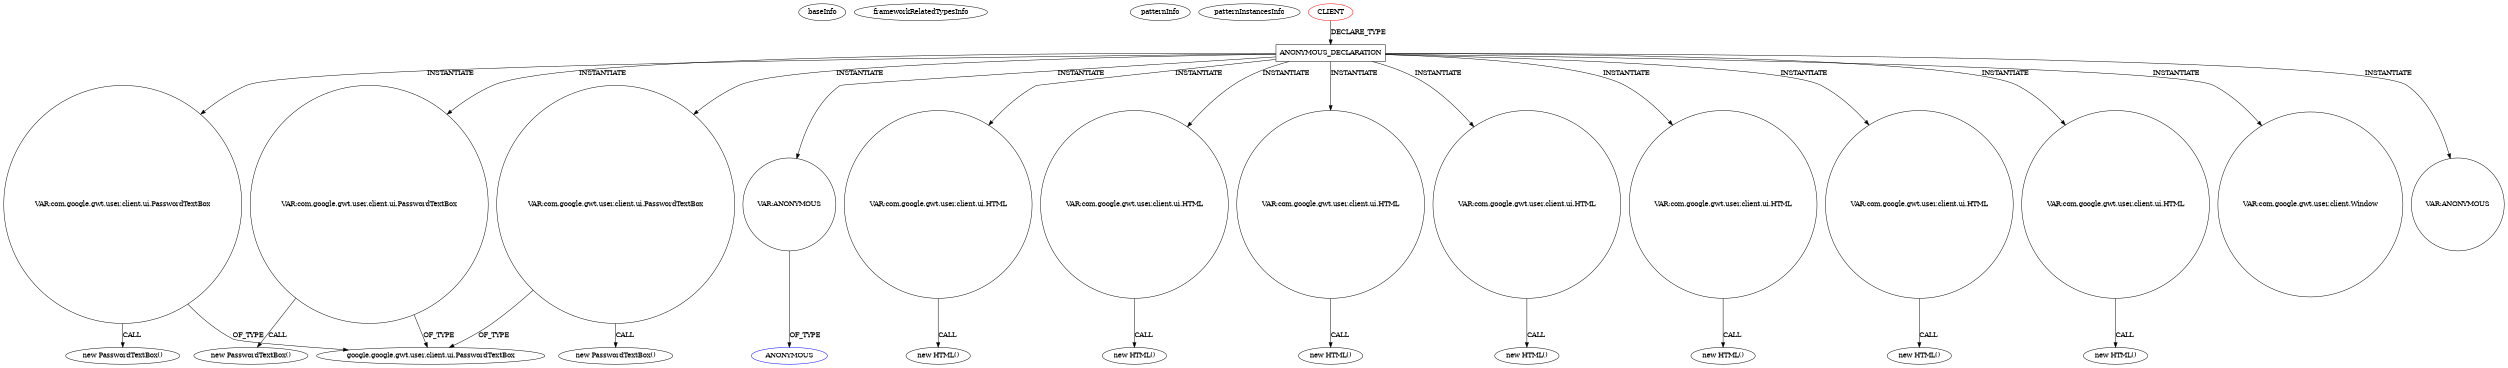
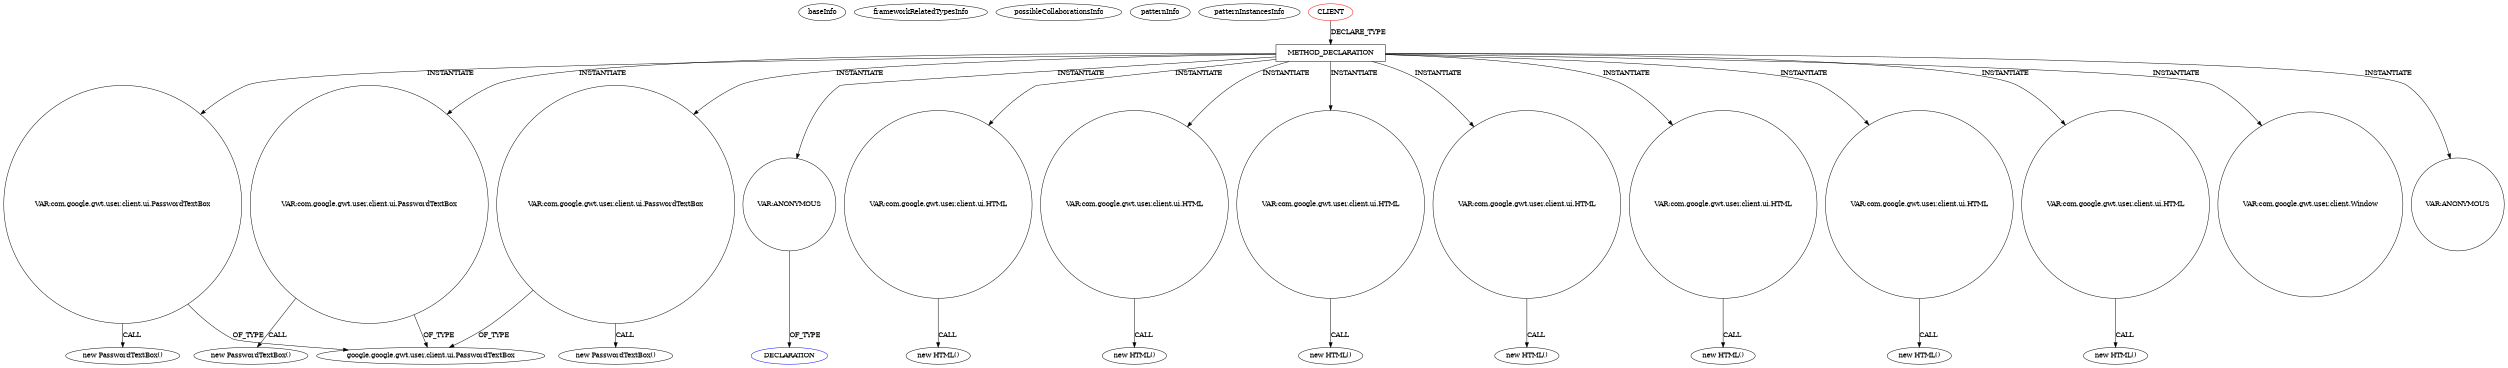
none -> (1059, 12)
(1331, 53) -> (1331, 53)
(789, 356) -> (789, 356)
